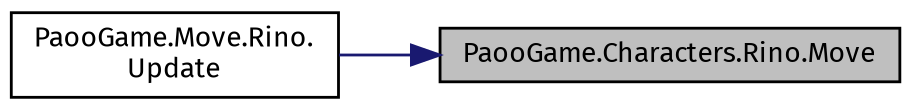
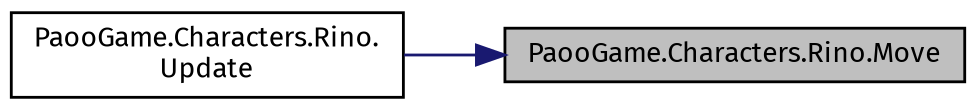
(175, 55) -> (207, 55)
